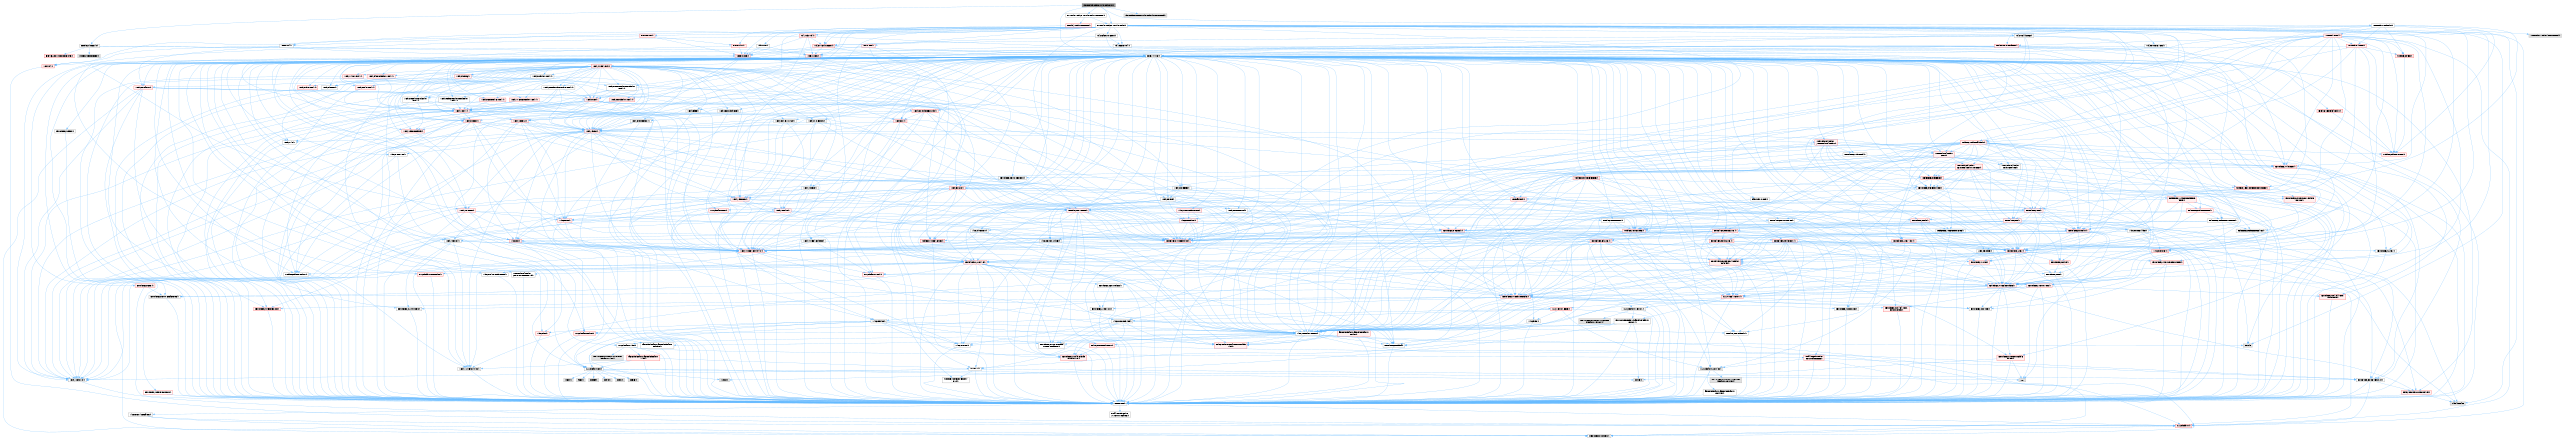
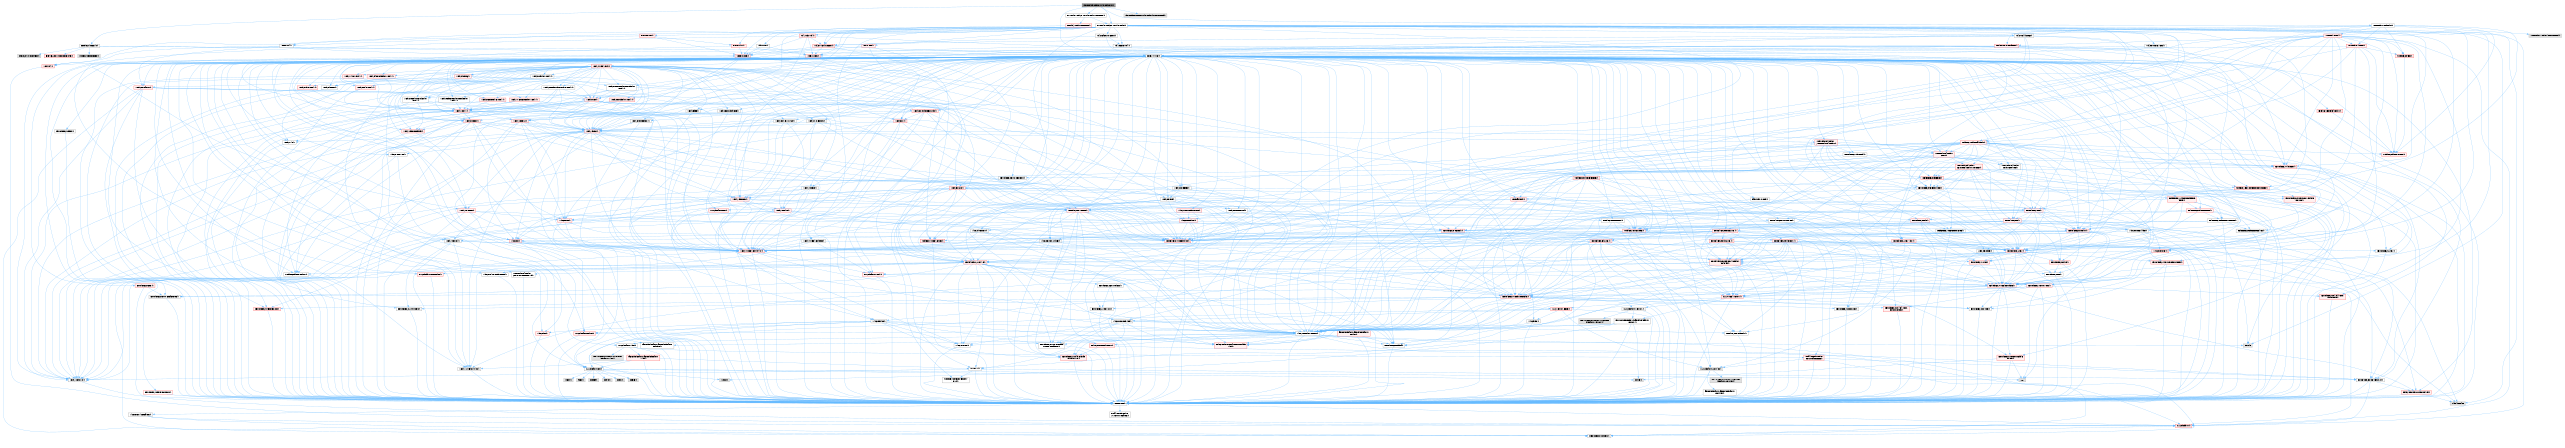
none -> (29, 56)
